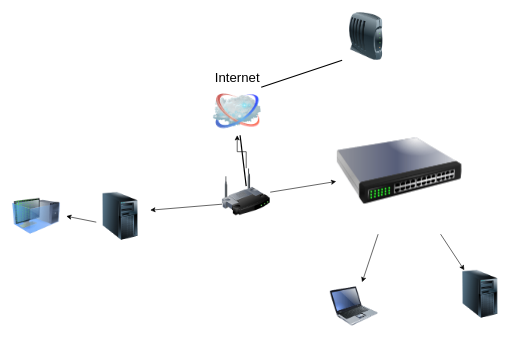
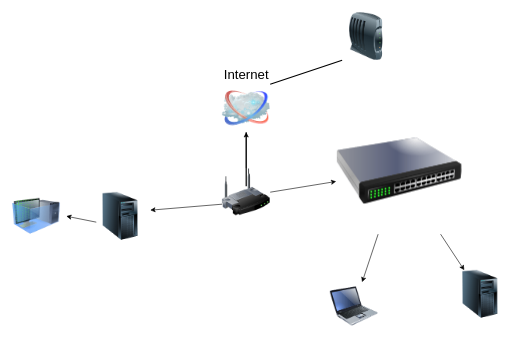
(237, 111) -> (246, 108)
